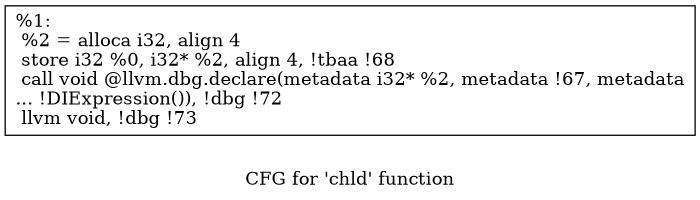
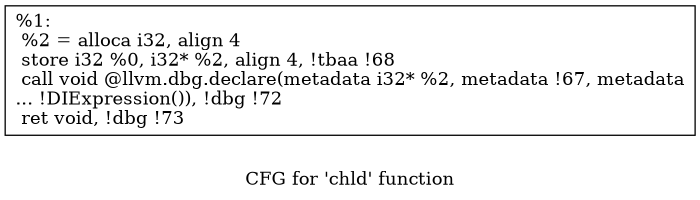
(107, 118) -> (100, 118)
